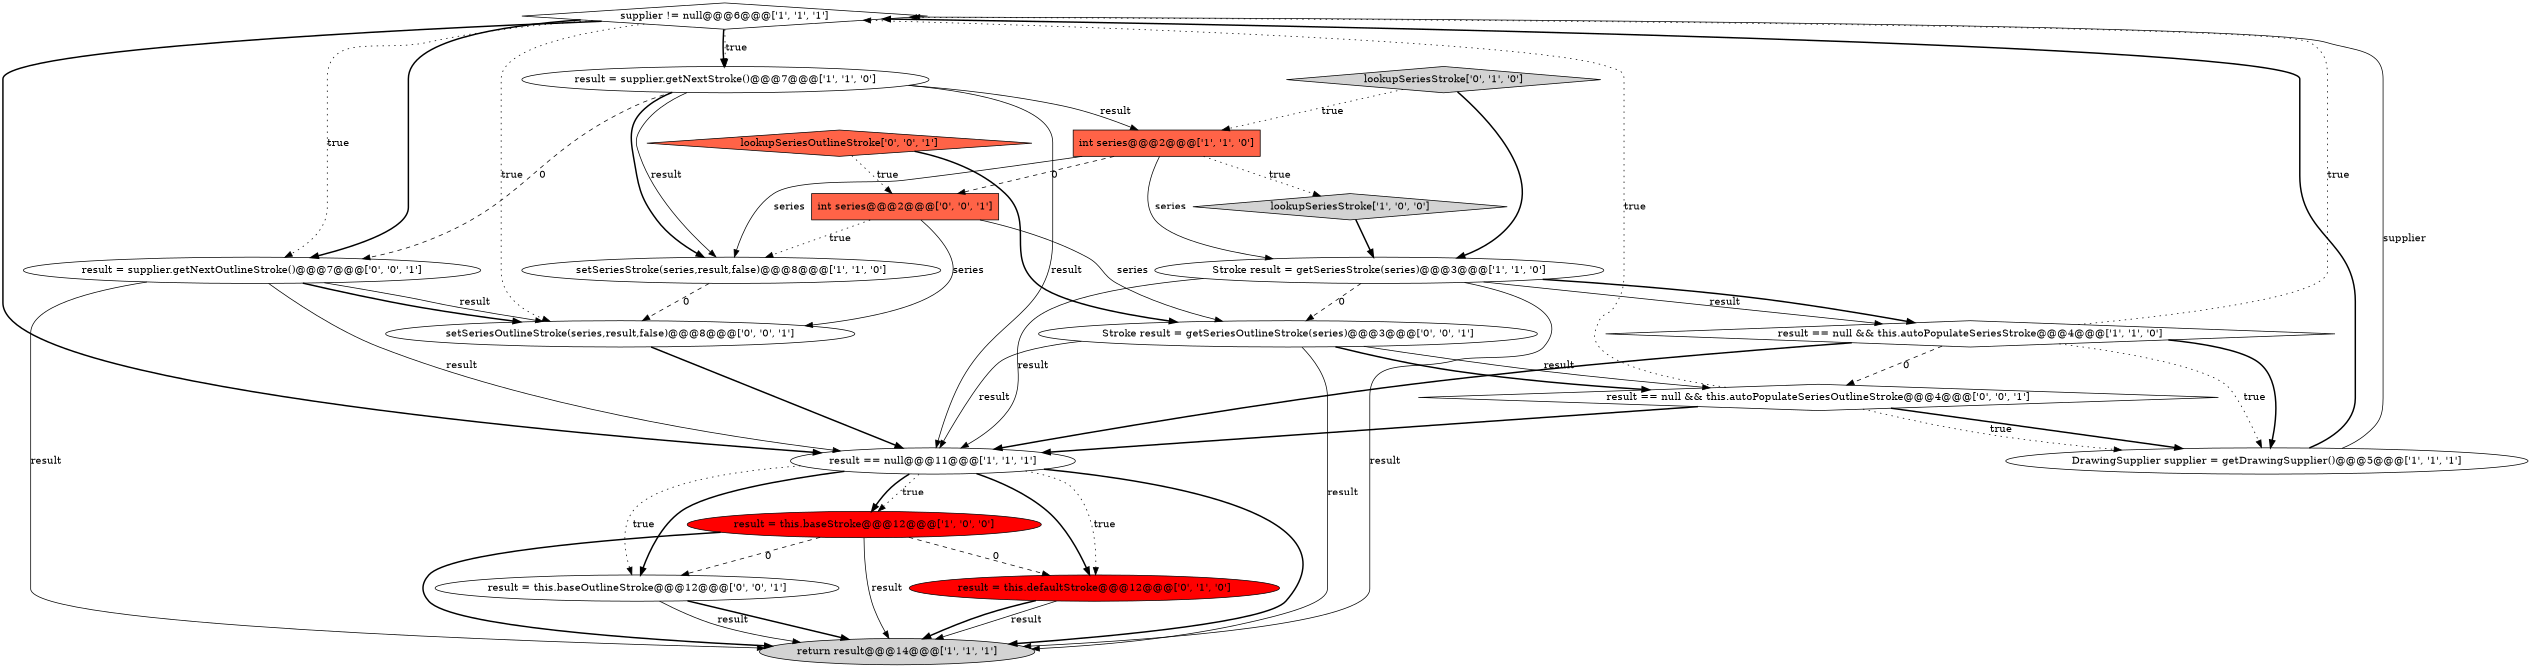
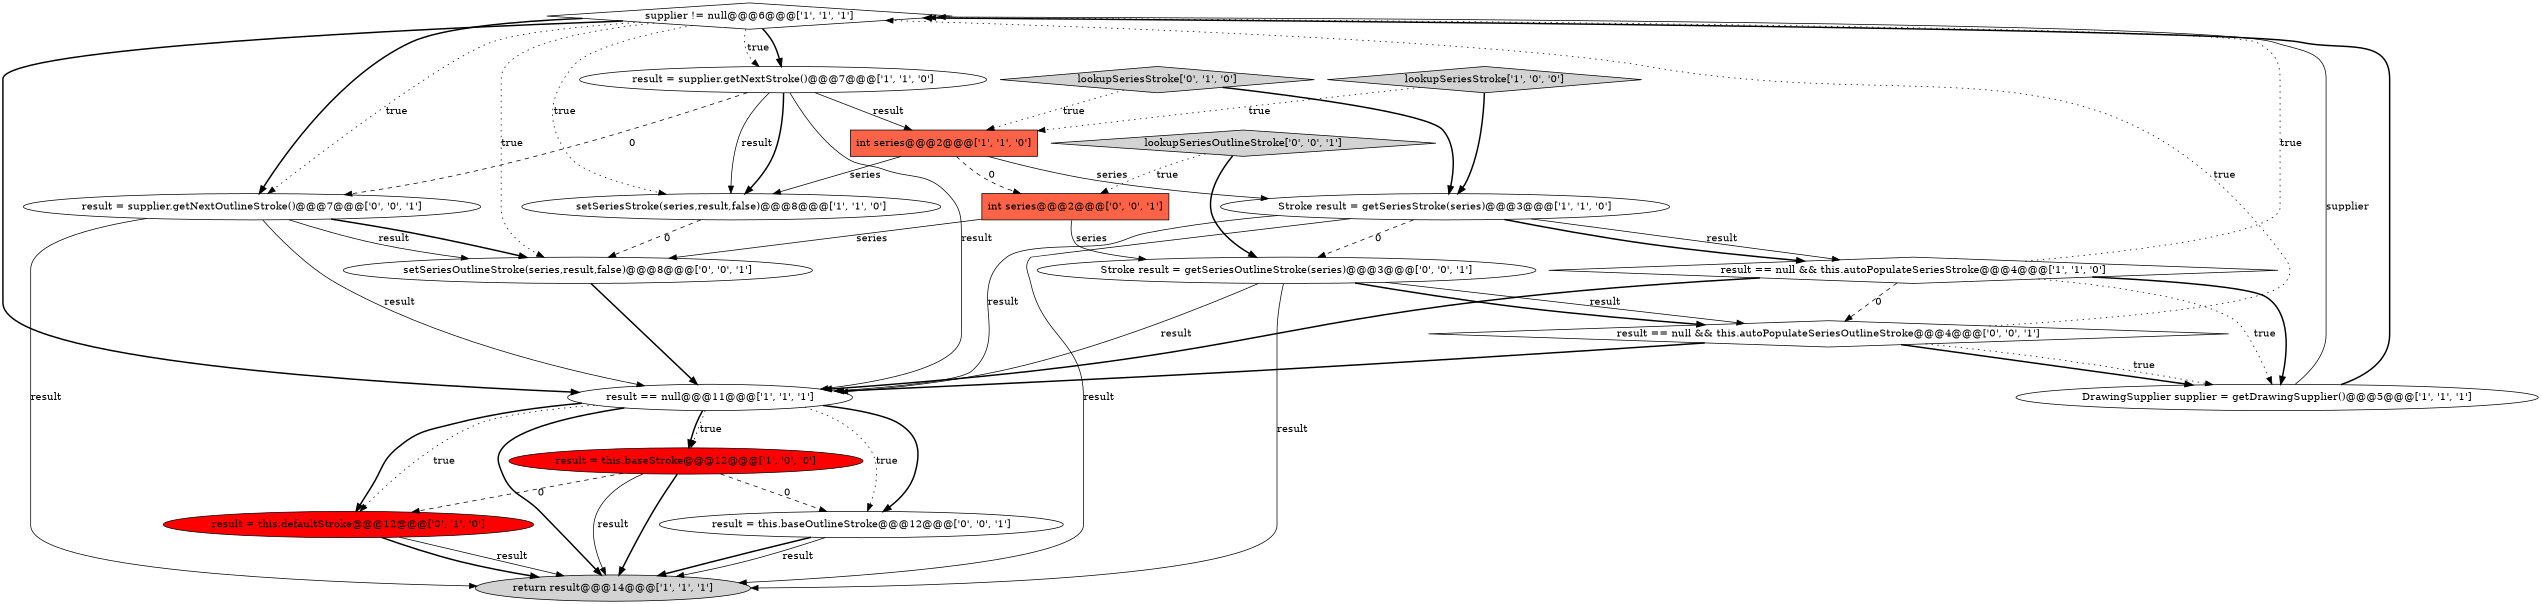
(839, 143) -> (1243, 143)
(1259, 175) -> (1233, 108)
(821, 237) -> (556, 96)
